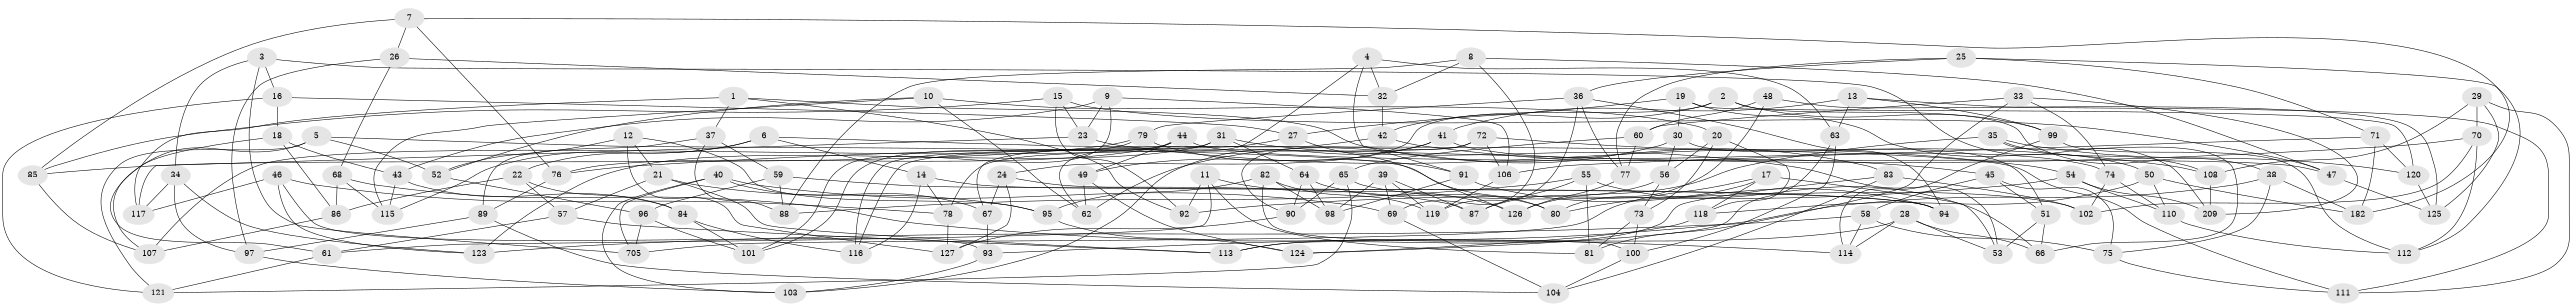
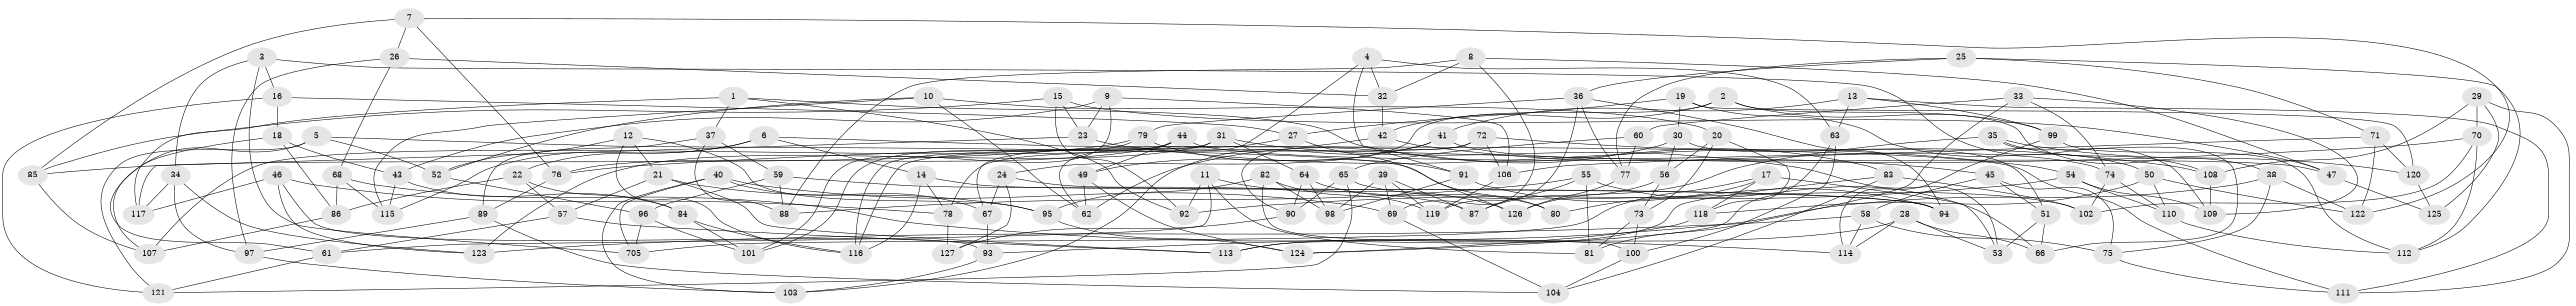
(1768, 97) -> none
(2210, 215) -> (2210, 215)
(2358, 215) -> (2358, 215)
(759, 228) -> (710, 211)
